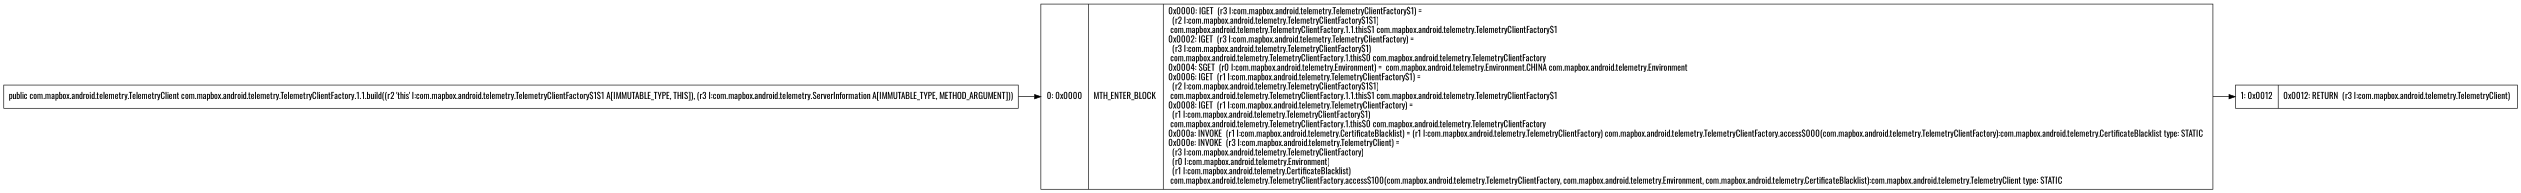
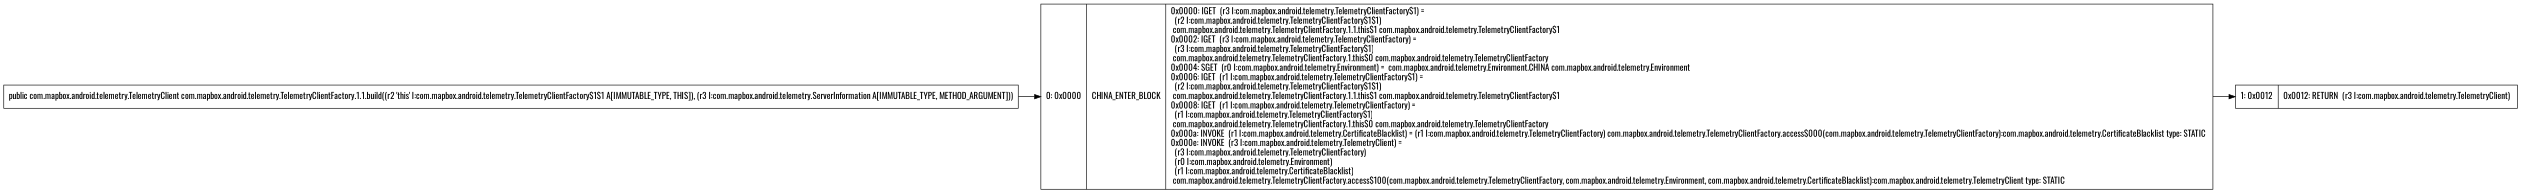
(1125, 96) -> (1126, 96)
